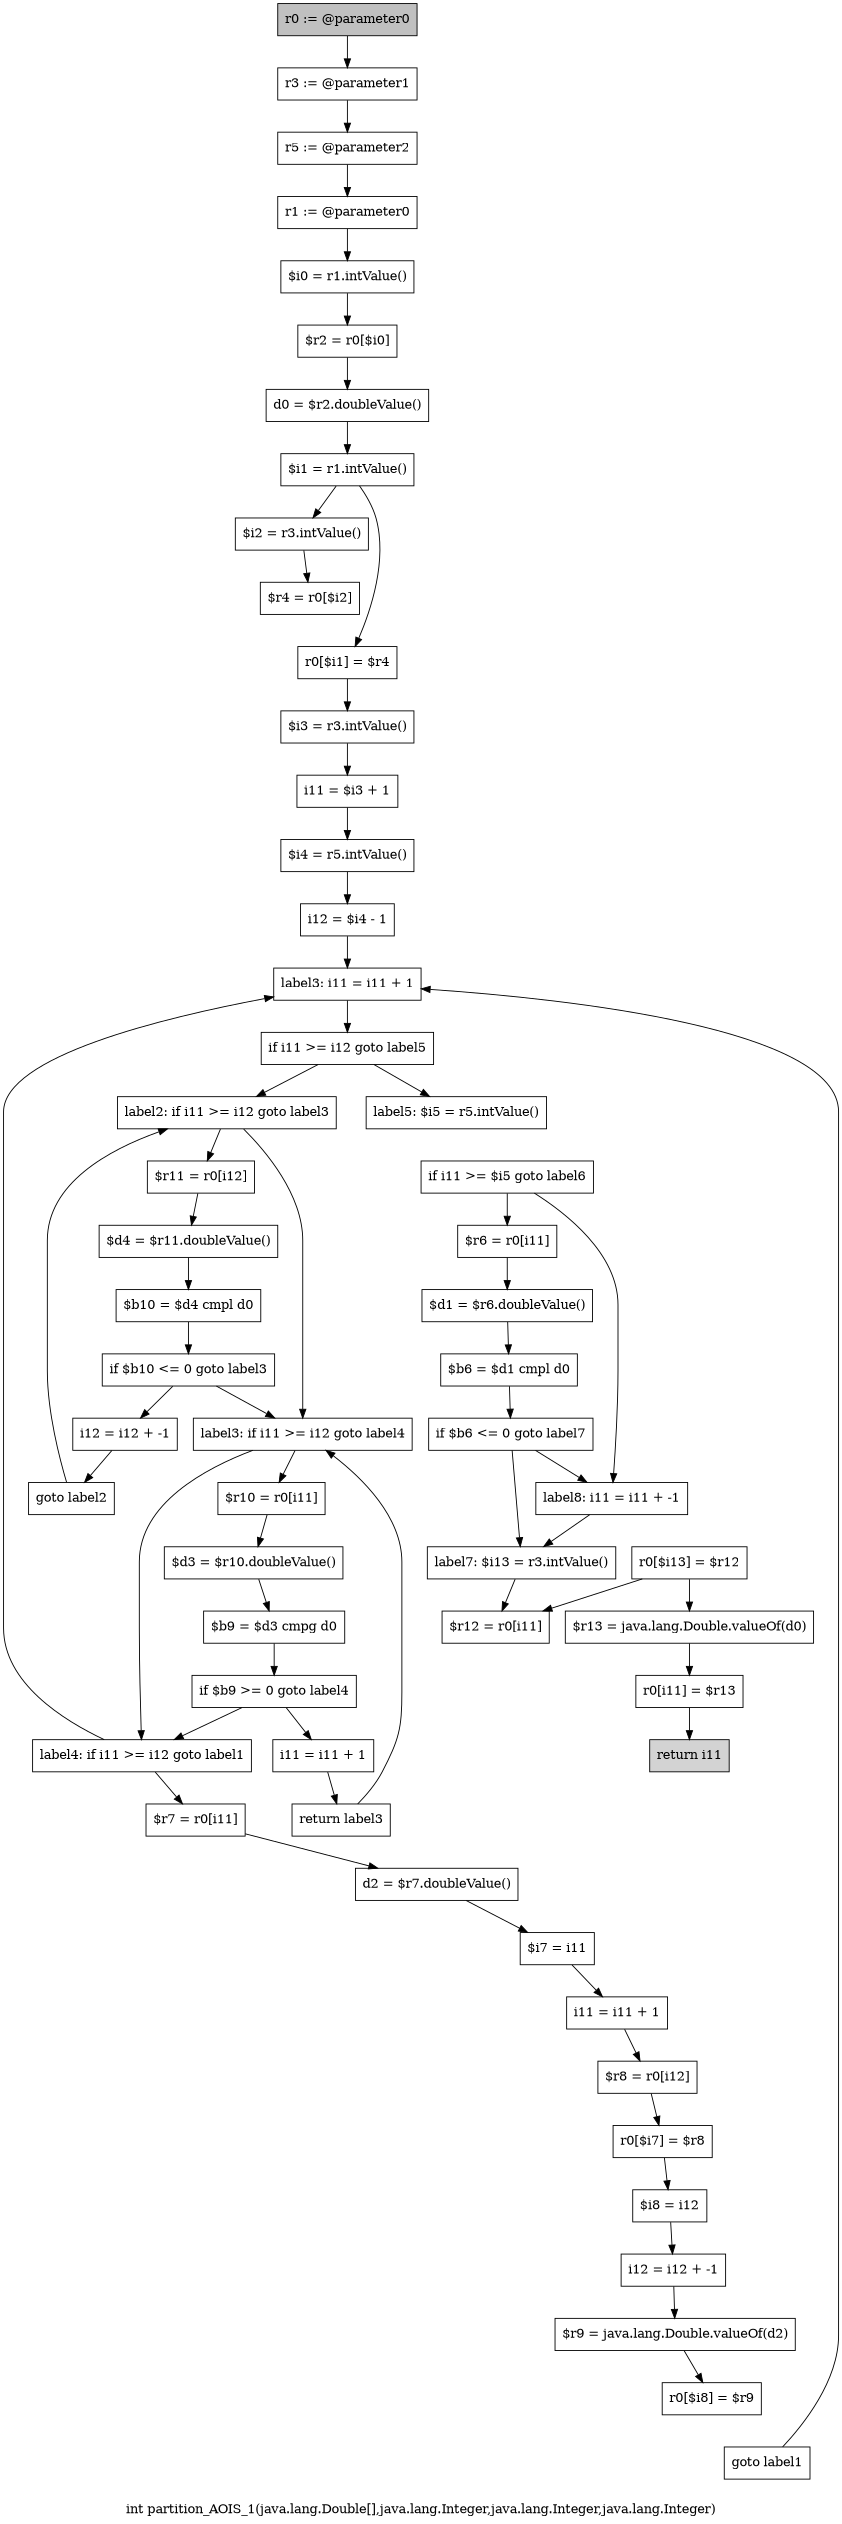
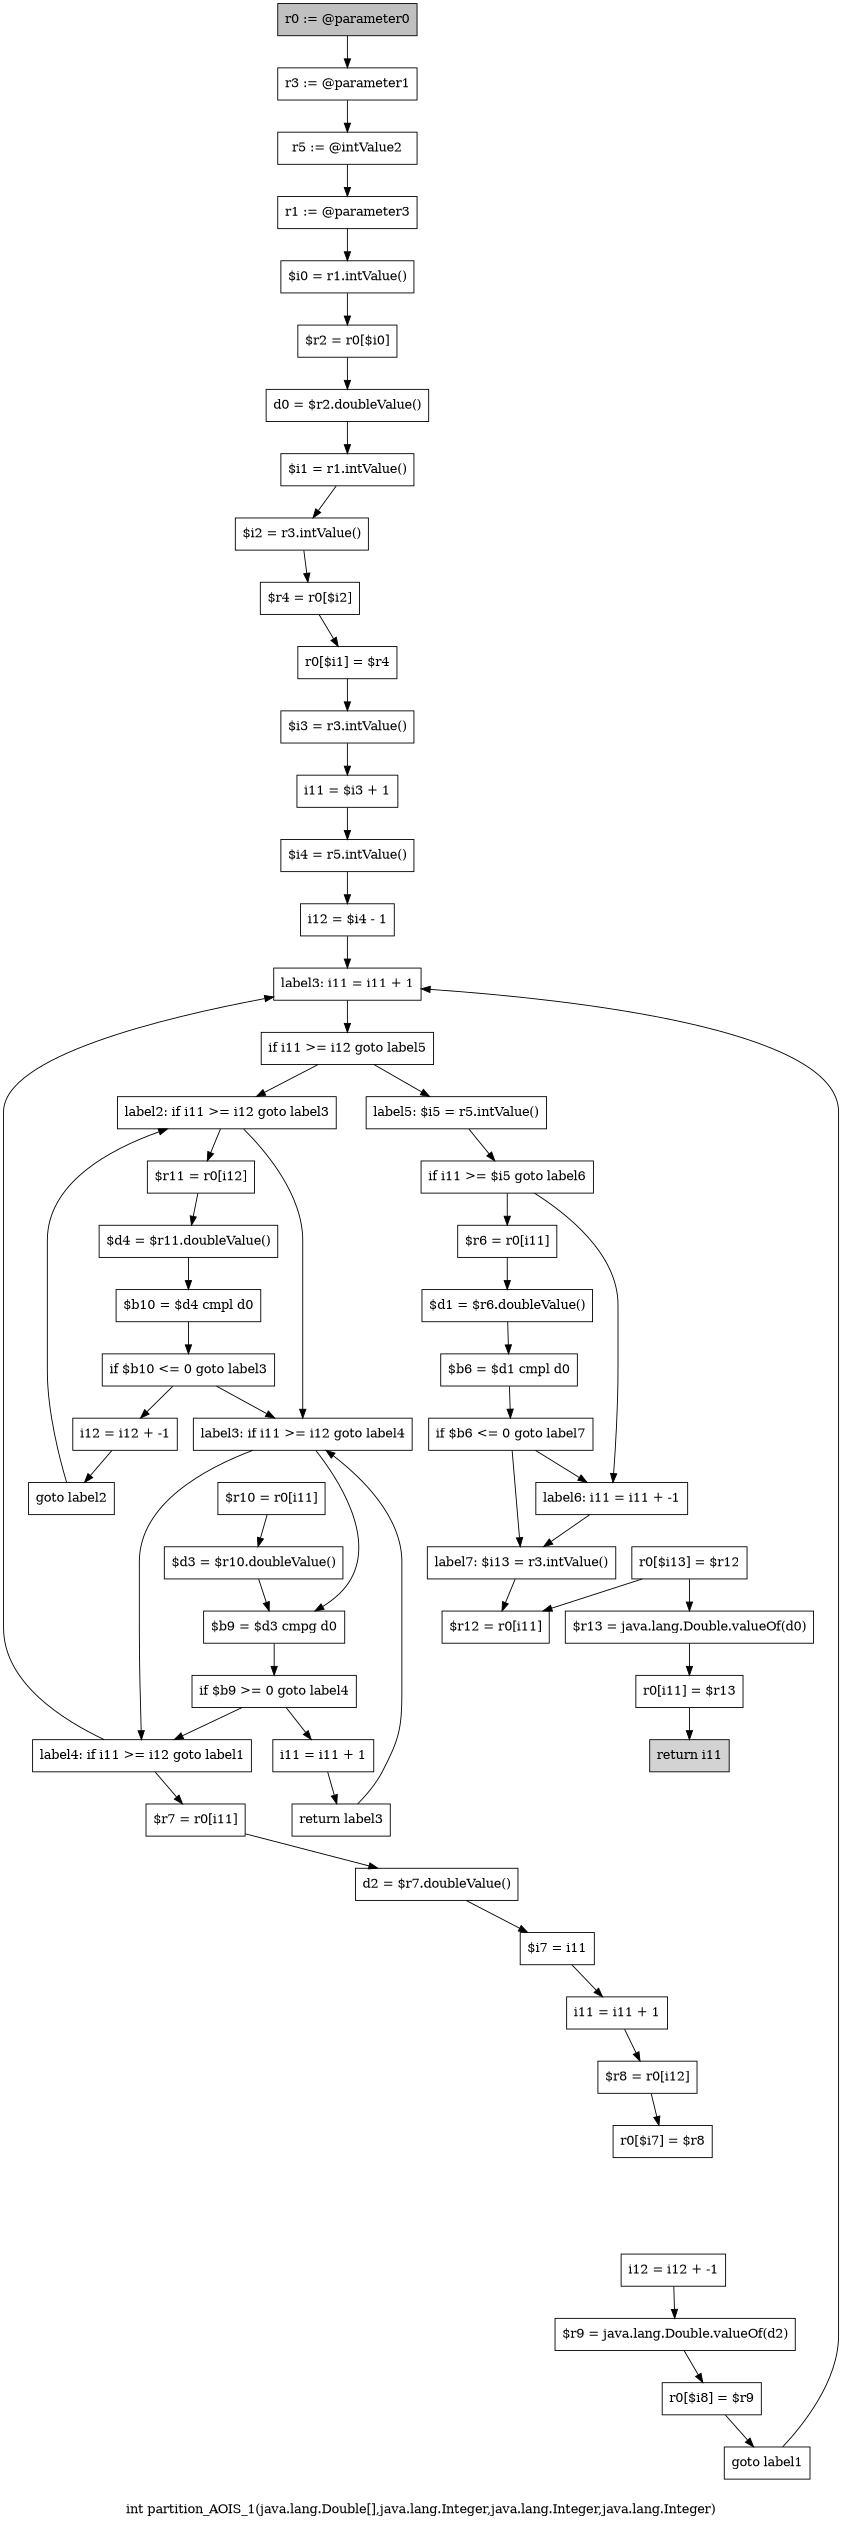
(347, 148) -> (347, 148)
(347, 213) -> (347, 213)
(379, 561) -> (326, 627)
none -> (479, 1142)
(289, 1462) -> (357, 1530)
(612, 1499) -> (612, 1499)
(670, 2206) -> none
none -> (736, 2428)
